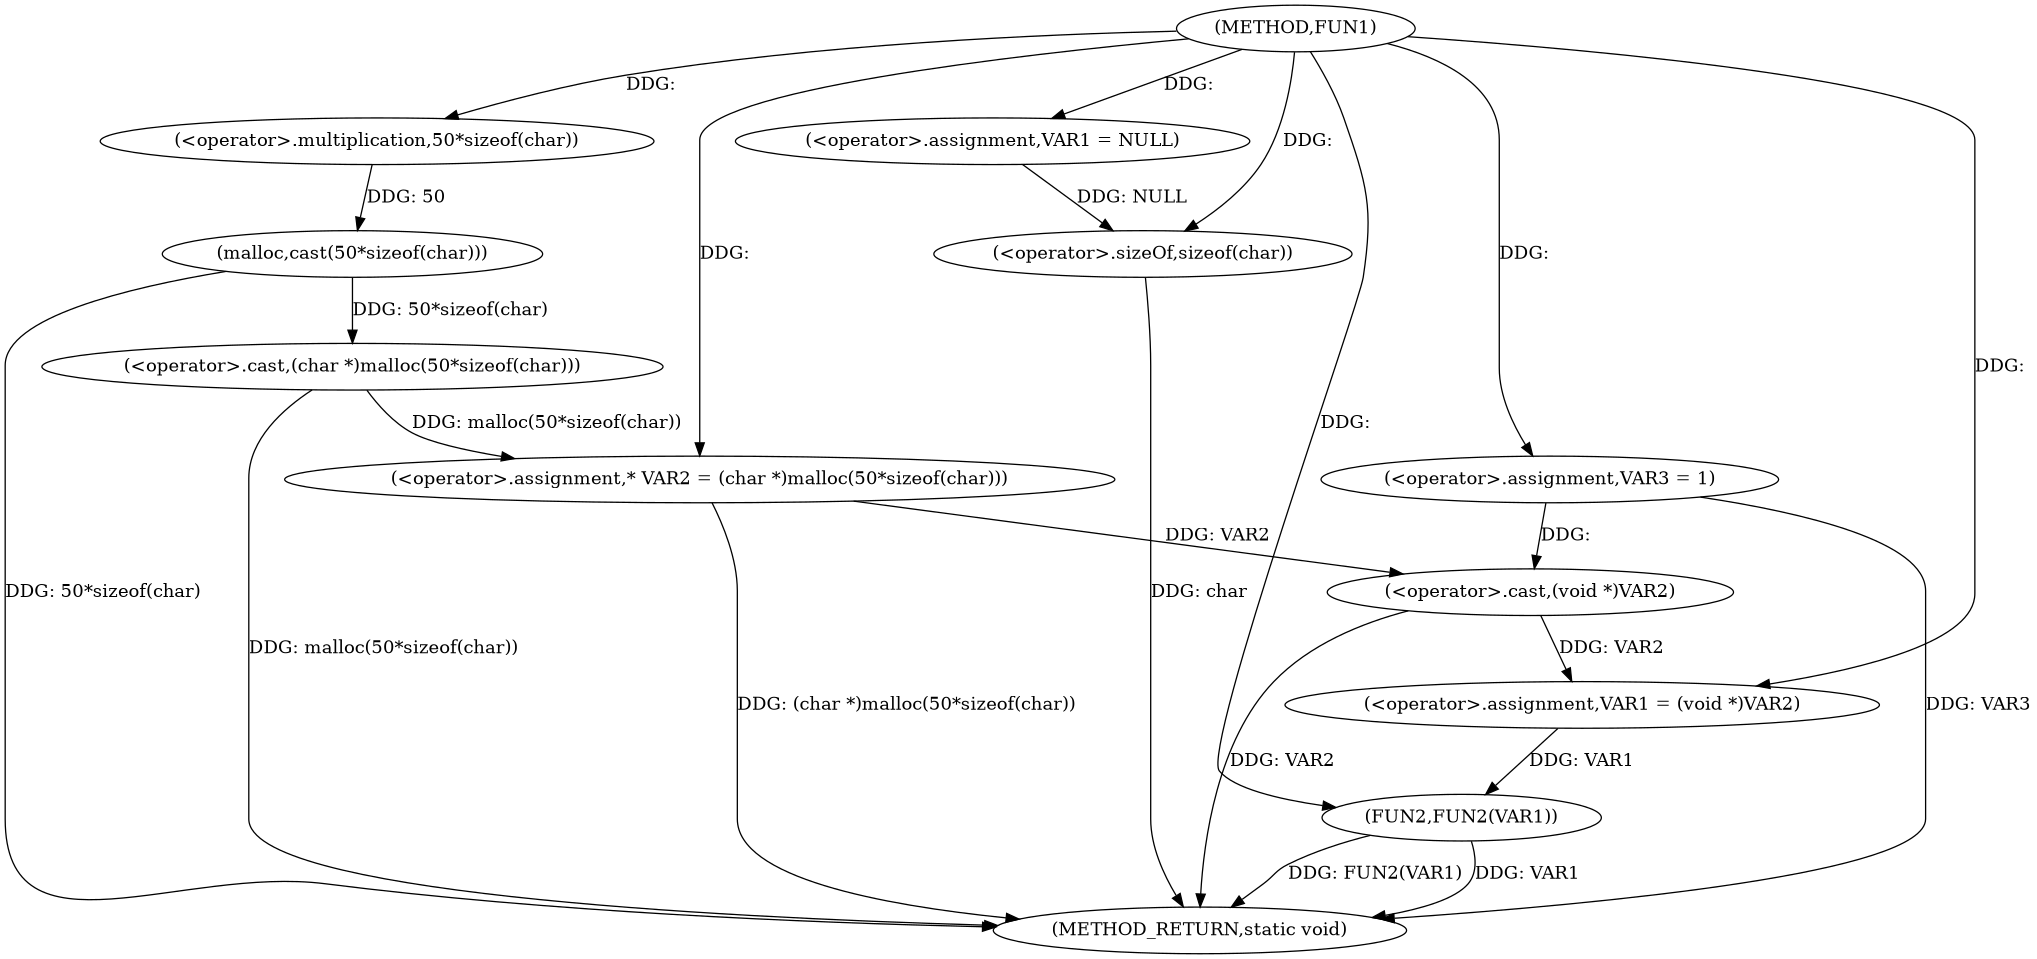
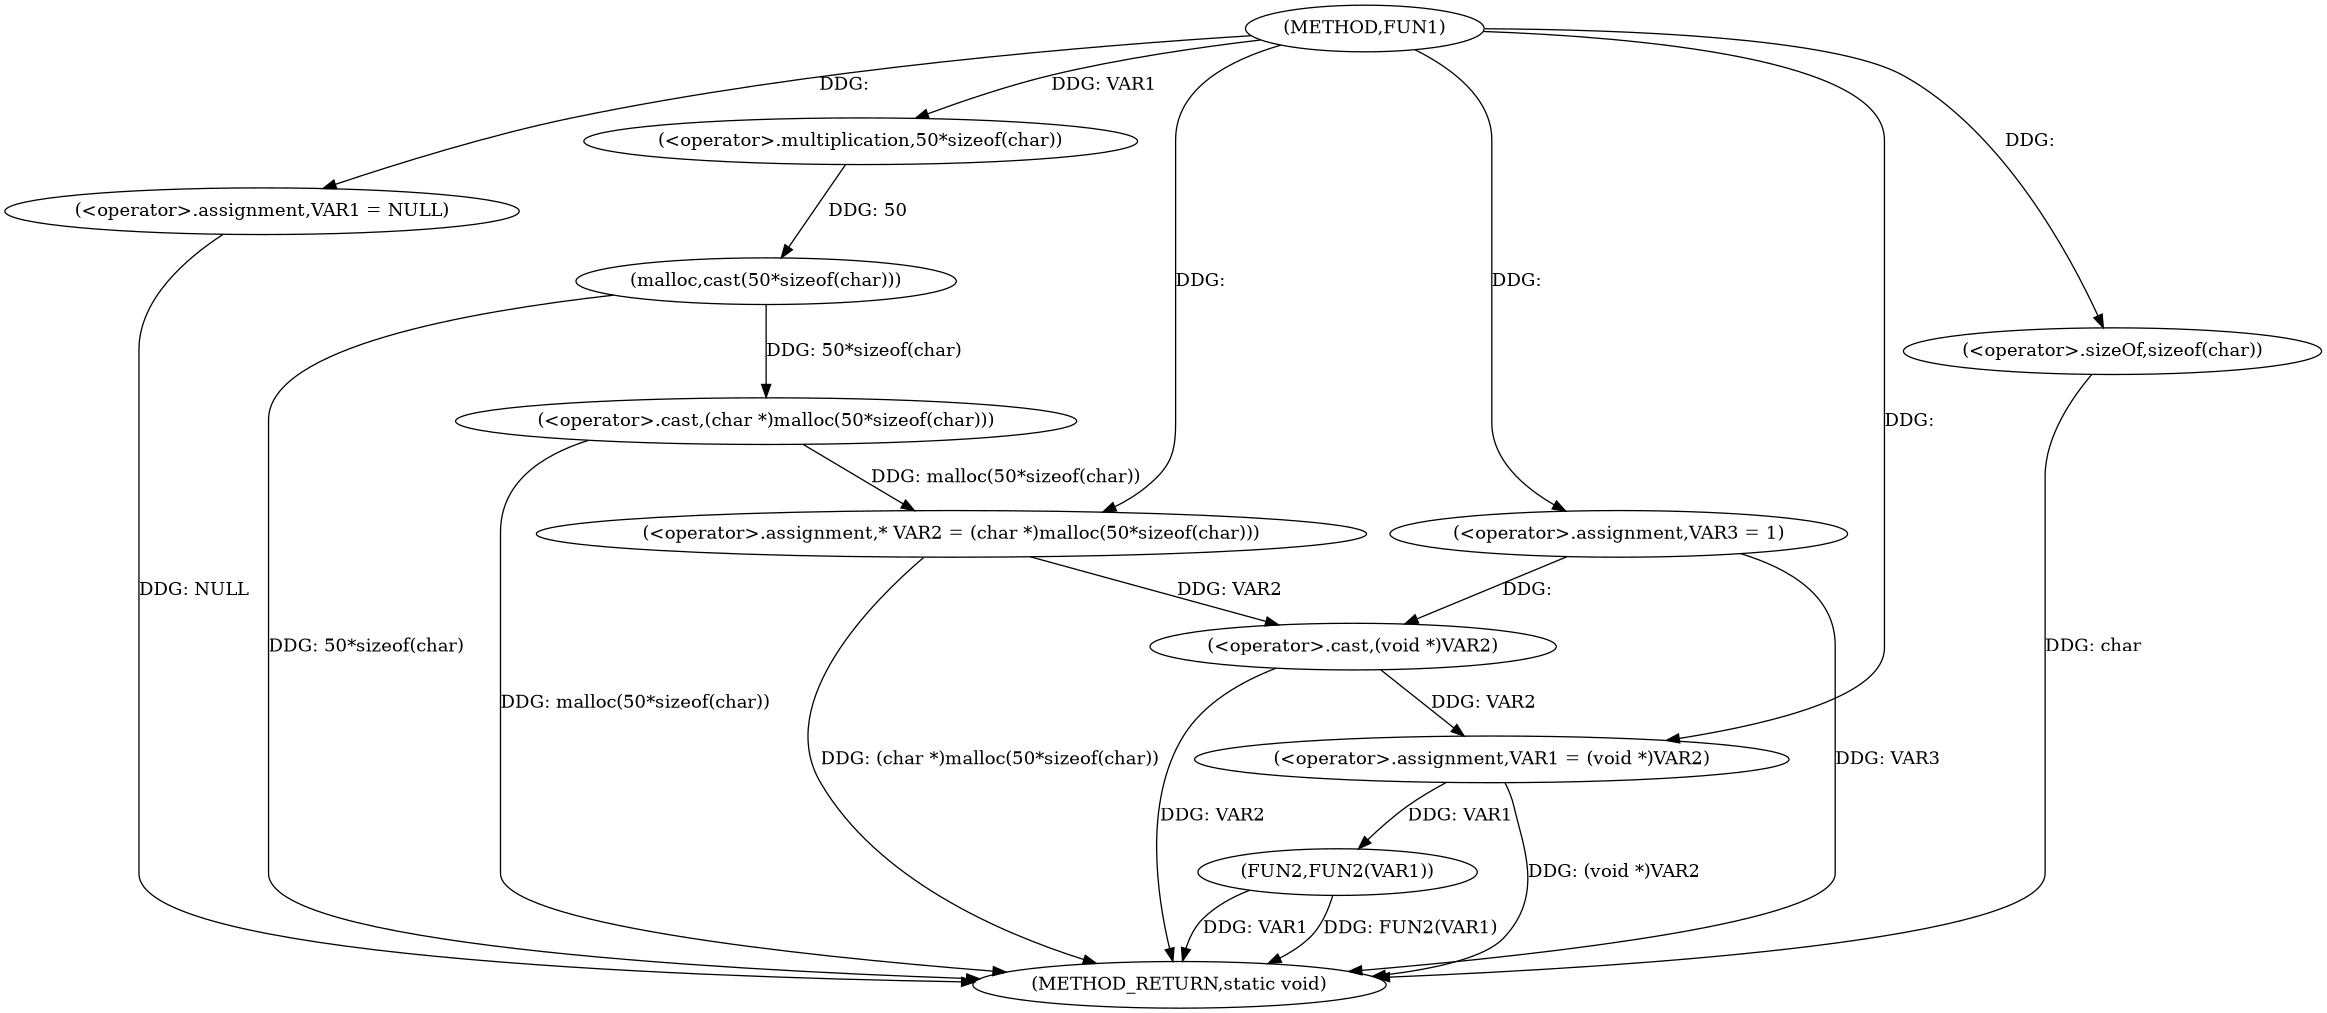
(654, 85) -> (1104, 85)
(1062, 194) -> (208, 918)
(1304, 462) -> none
none -> (1516, 923)
